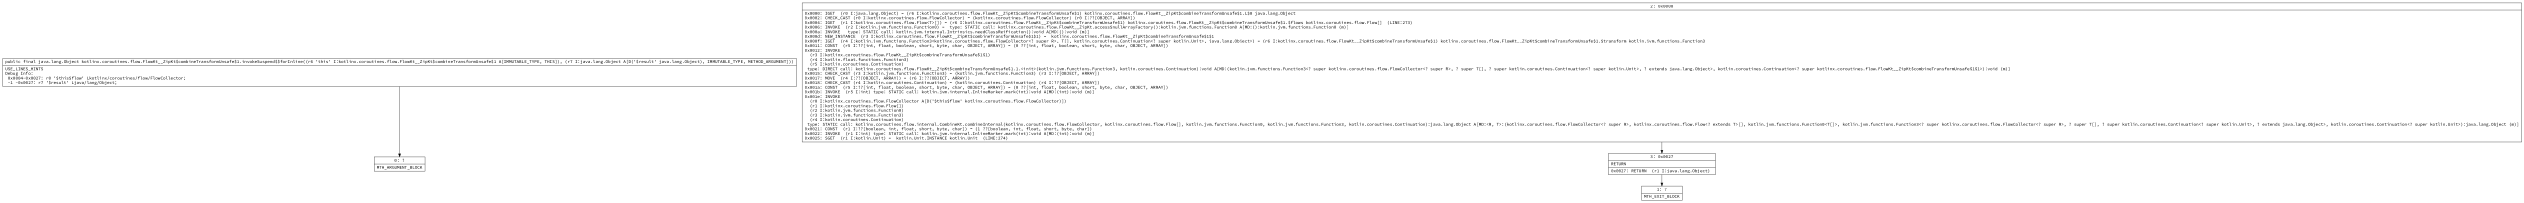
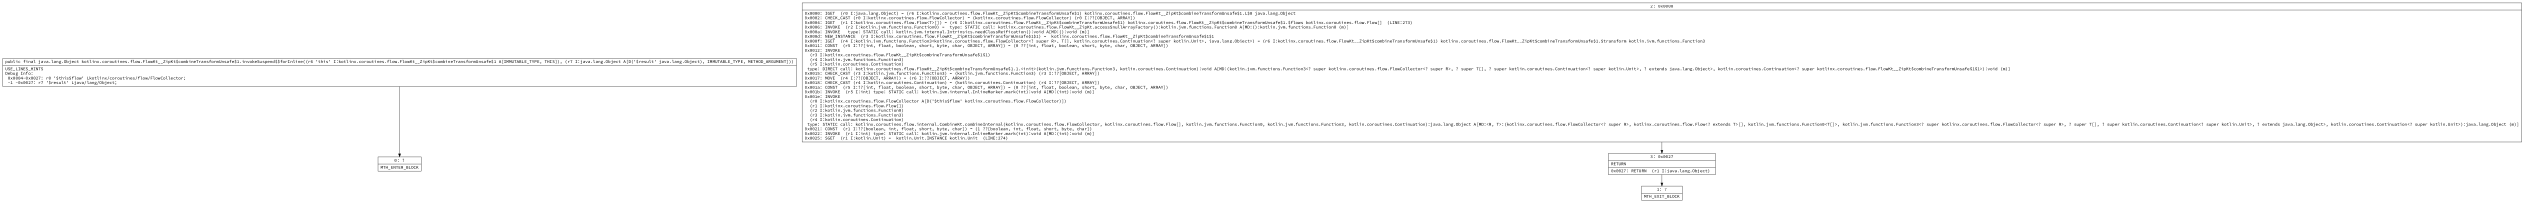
(857, 60) -> (854, 60)
(400, 167) -> (400, 167)
